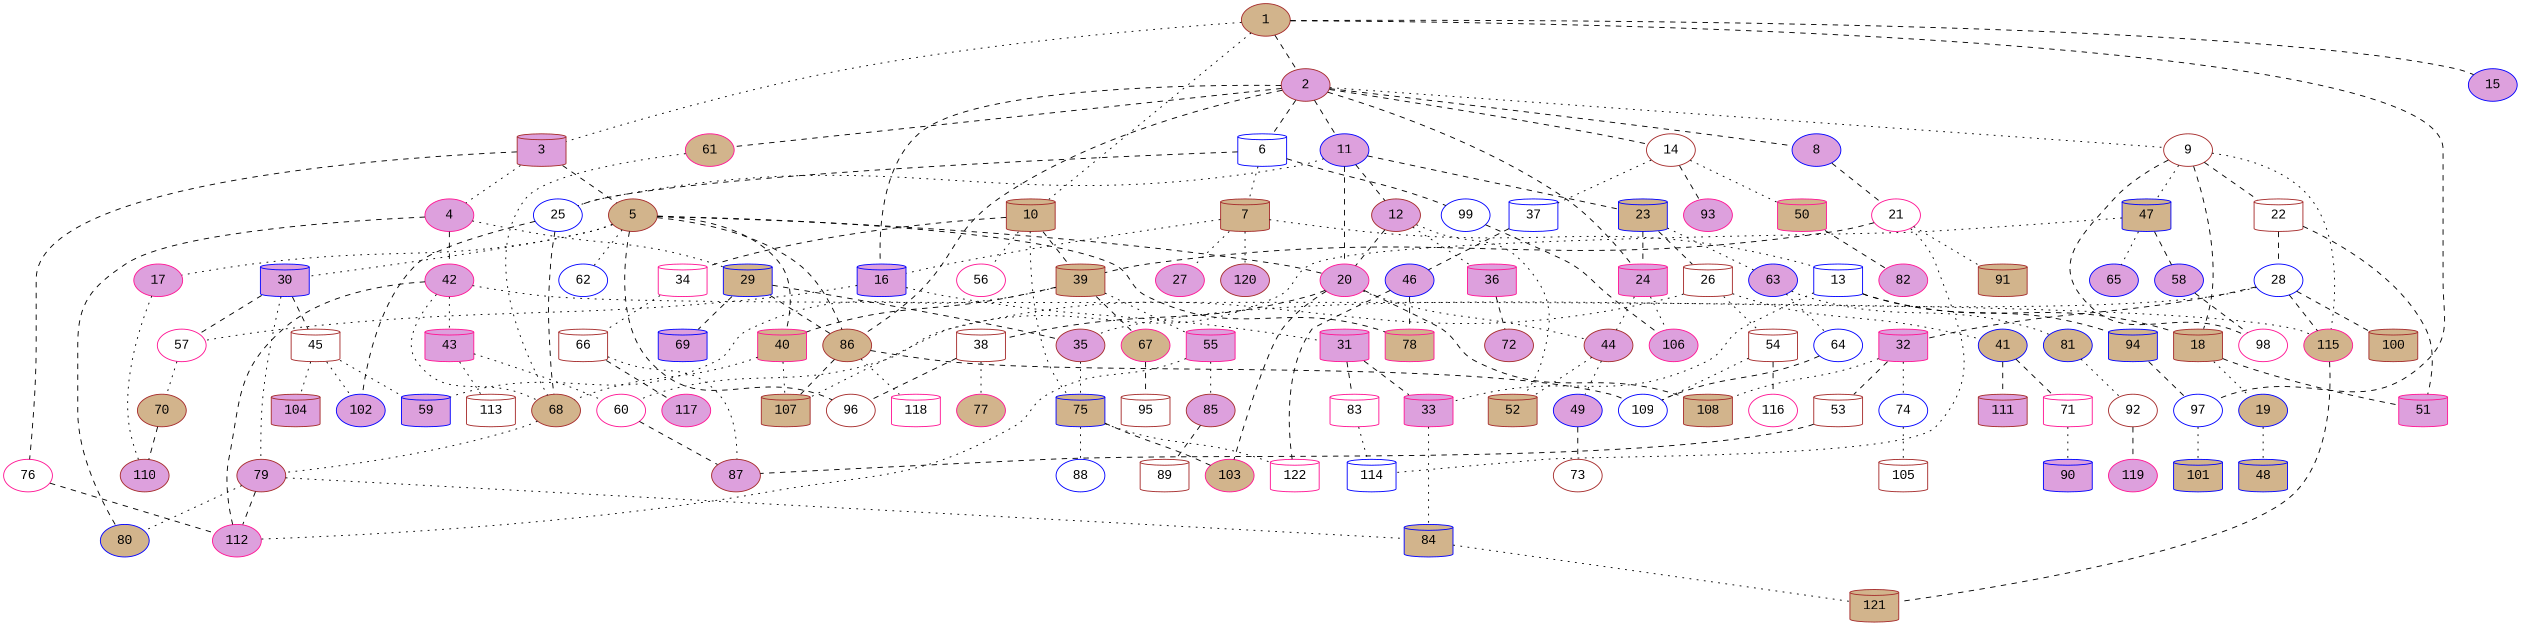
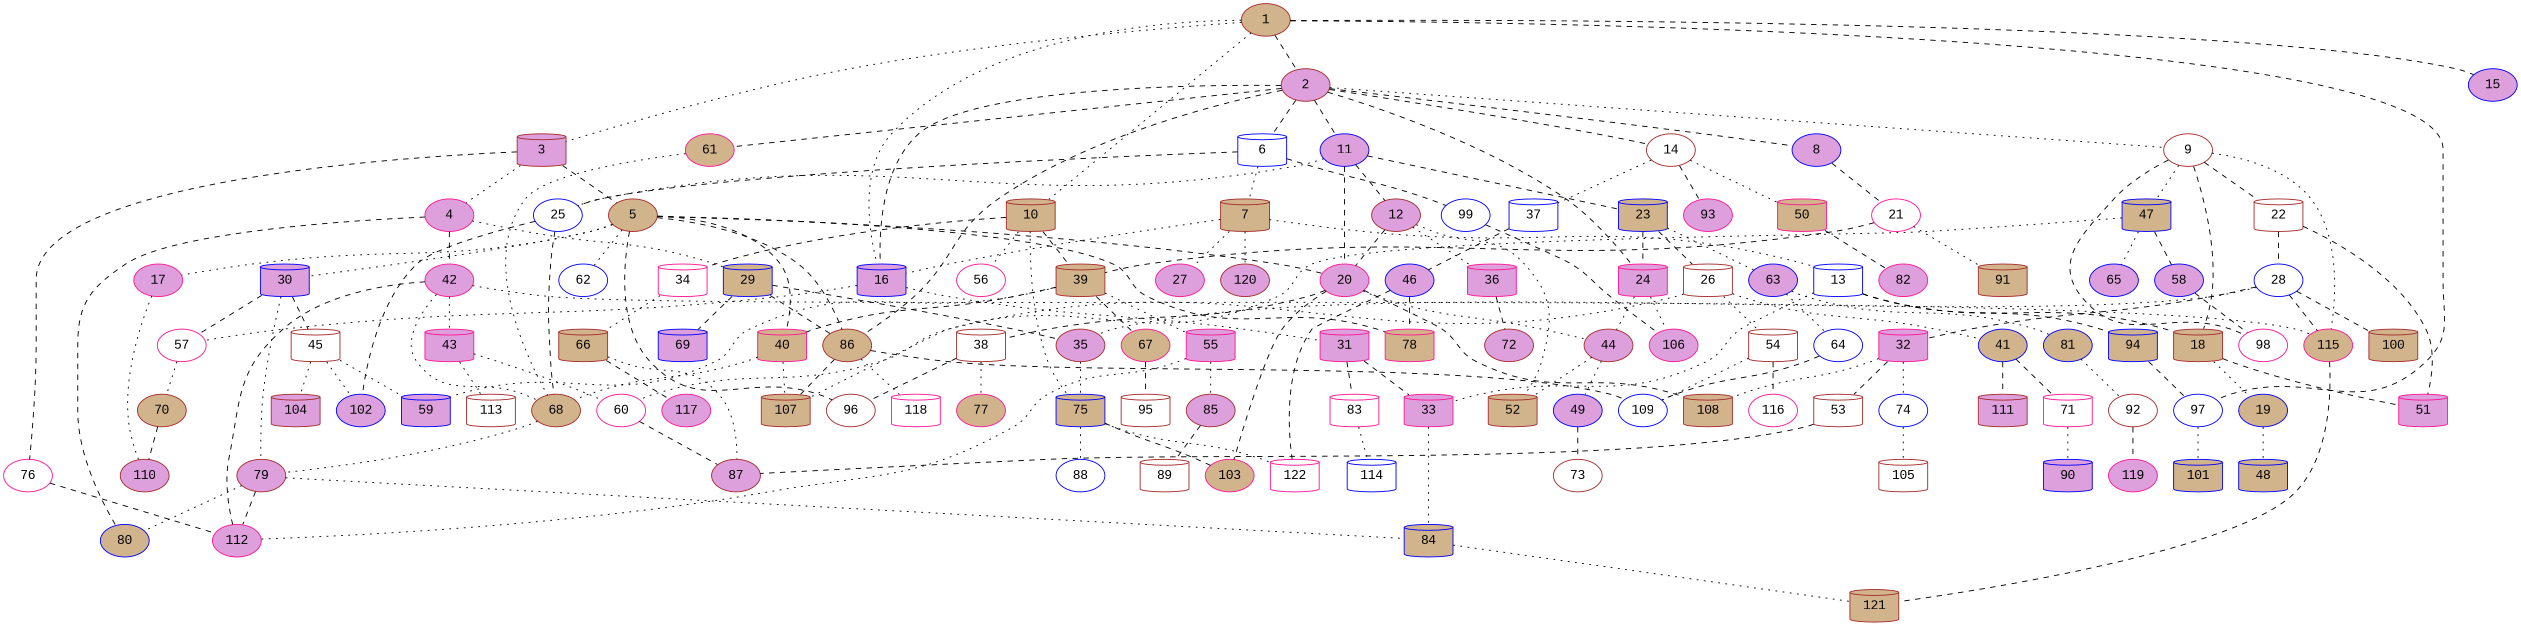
none -> (991, 67)
(583, 345) -> (583, 345)
(1776, 452) -> none
